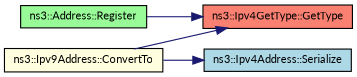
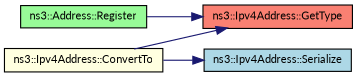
(278, 17) -> (278, 17)
(84, 60) -> (84, 60)
